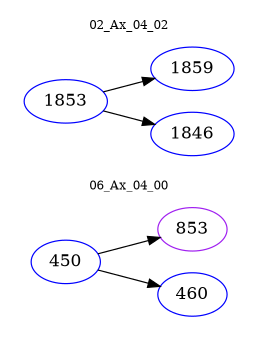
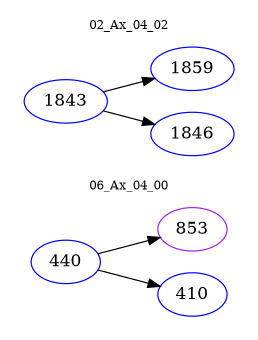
(66, 101) -> (66, 101)
(66, 262) -> (66, 262)
(192, 294) -> (192, 294)
